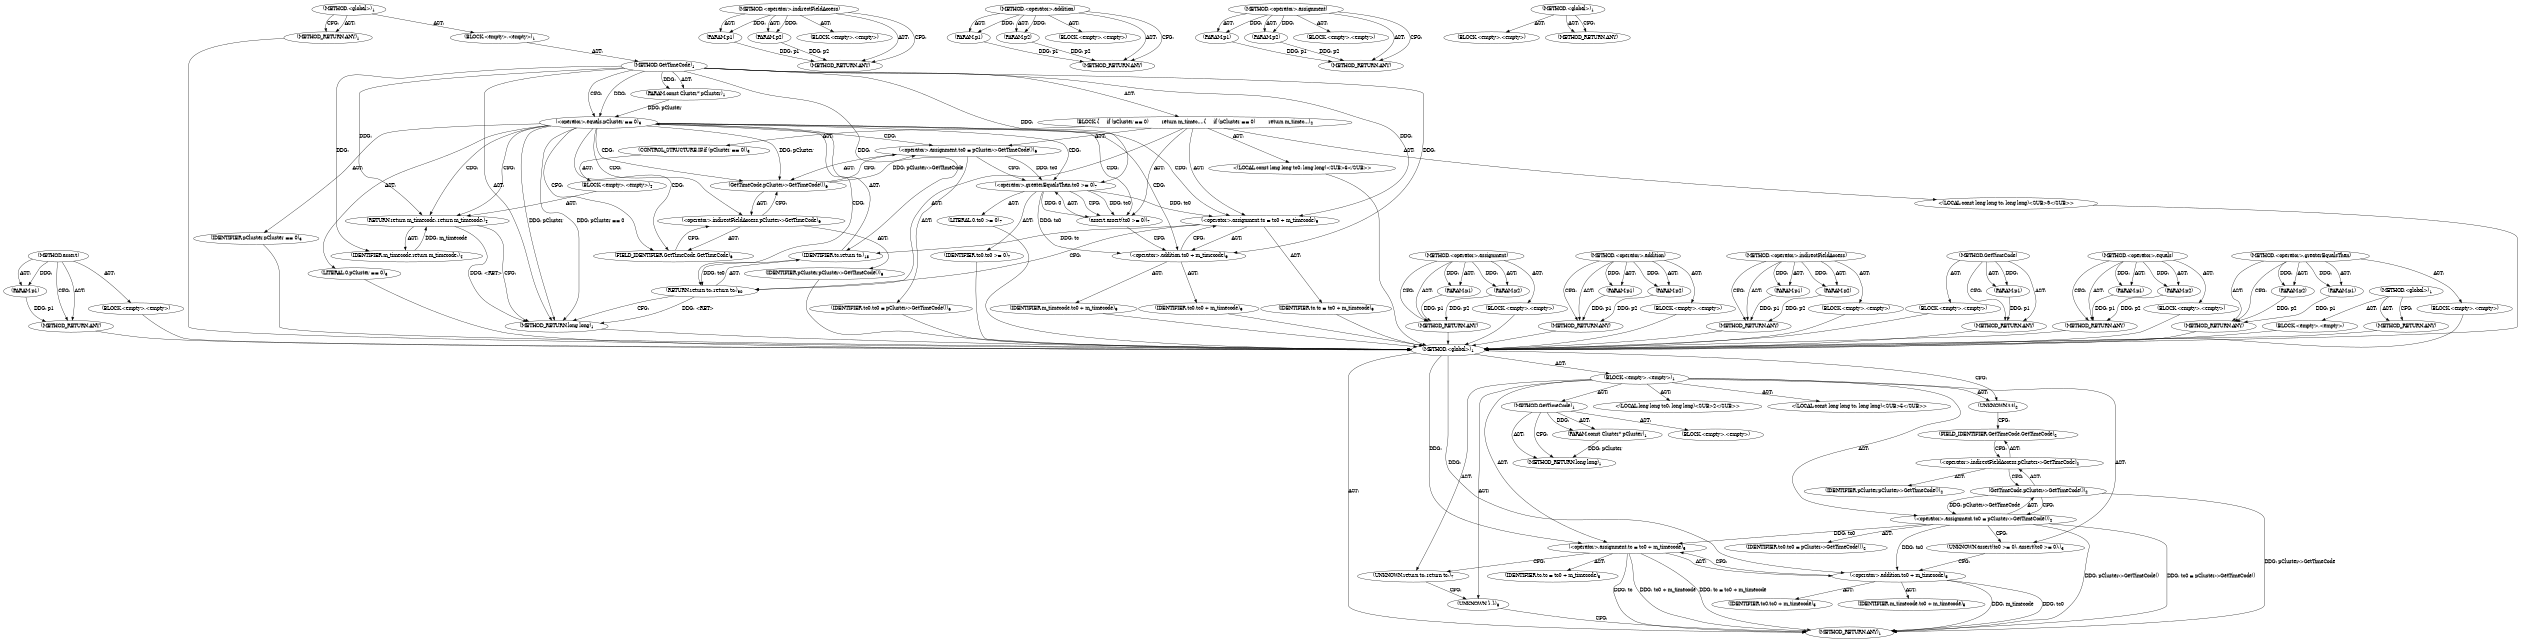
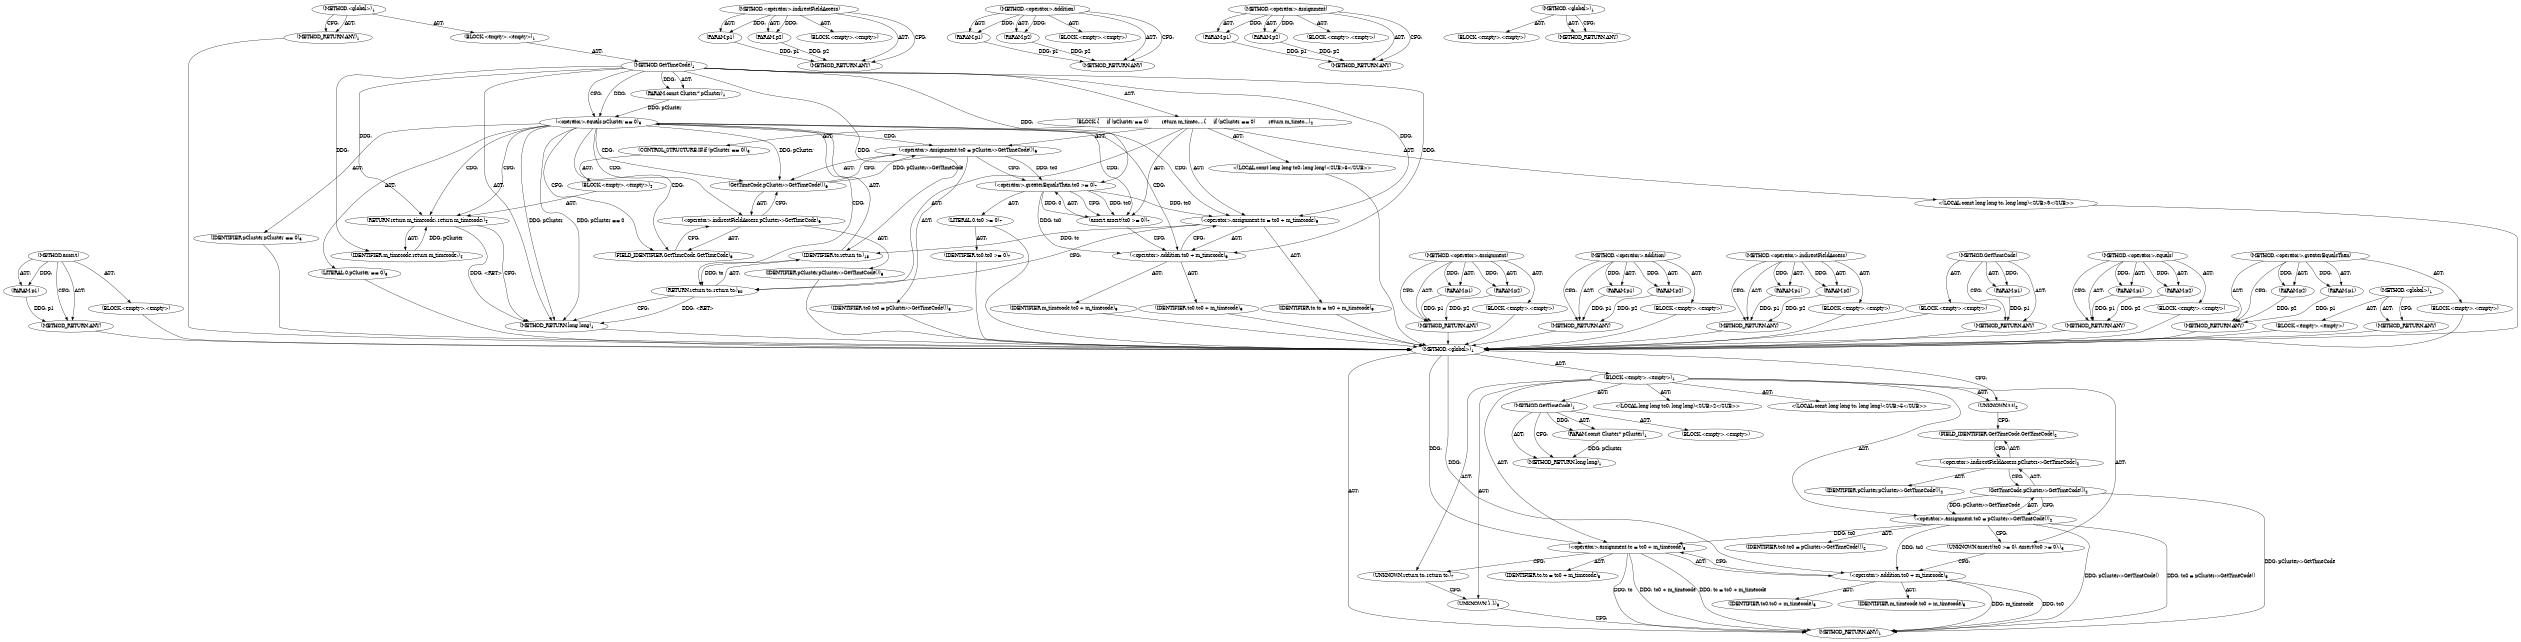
(958, 132) -> none
(1018, 224) -> (976, 237)
(446, 239) -> (446, 239)
(714, 274) -> (714, 274)
